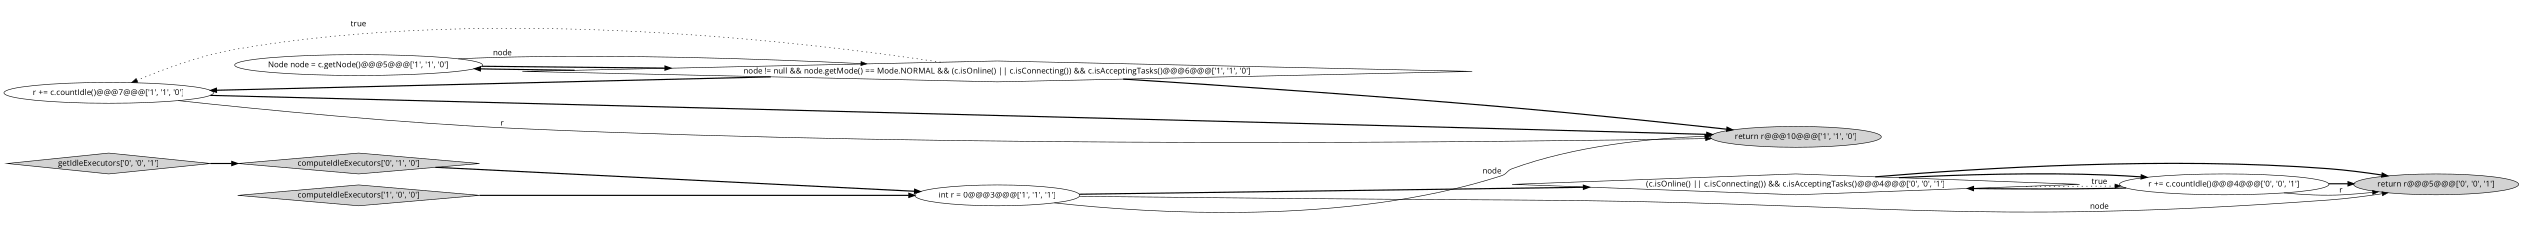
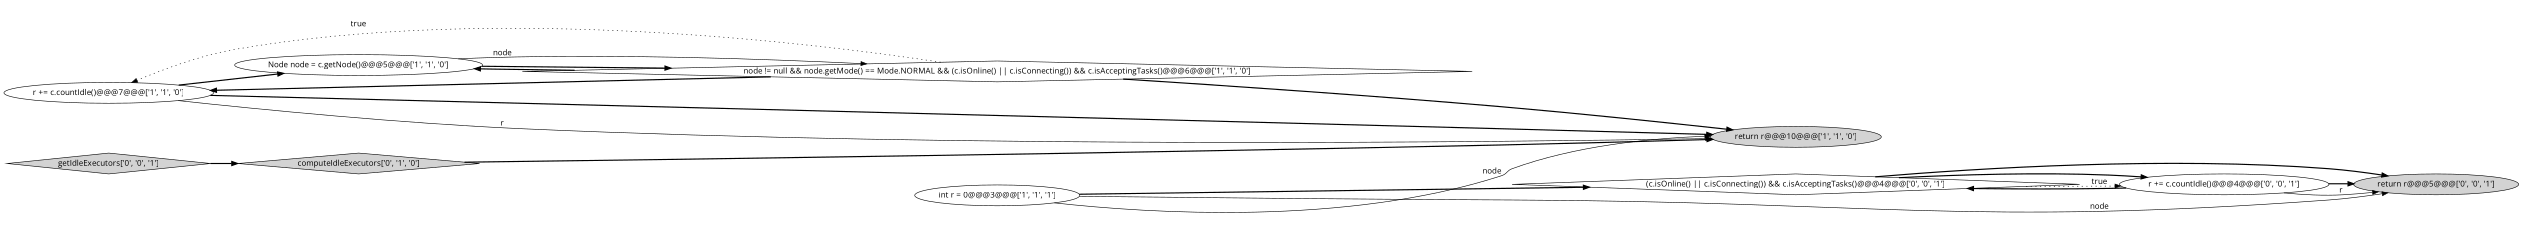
none -> (228, 80)
(675, 179) -> (1086, 153)
(359, 195) -> none
